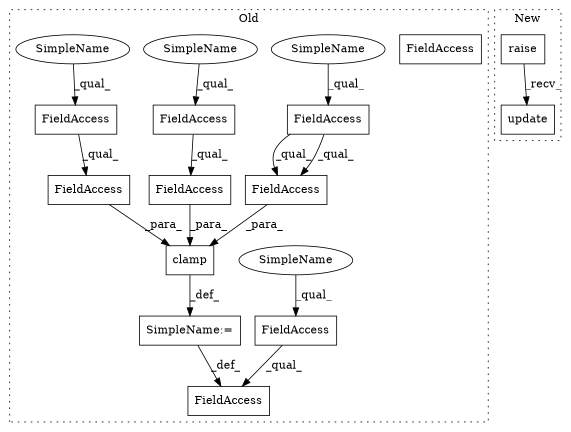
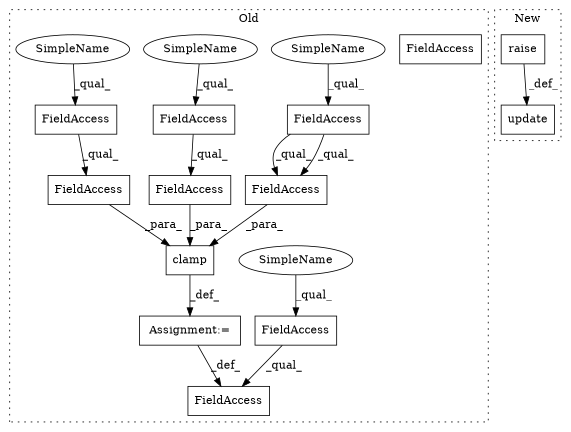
(544, 84) -> (544, 84)
(190, 331) -> (190, 331)
